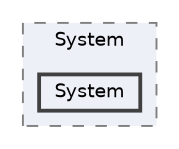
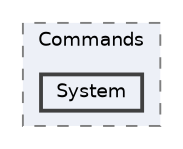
(90, 41) -> (92, 41)
